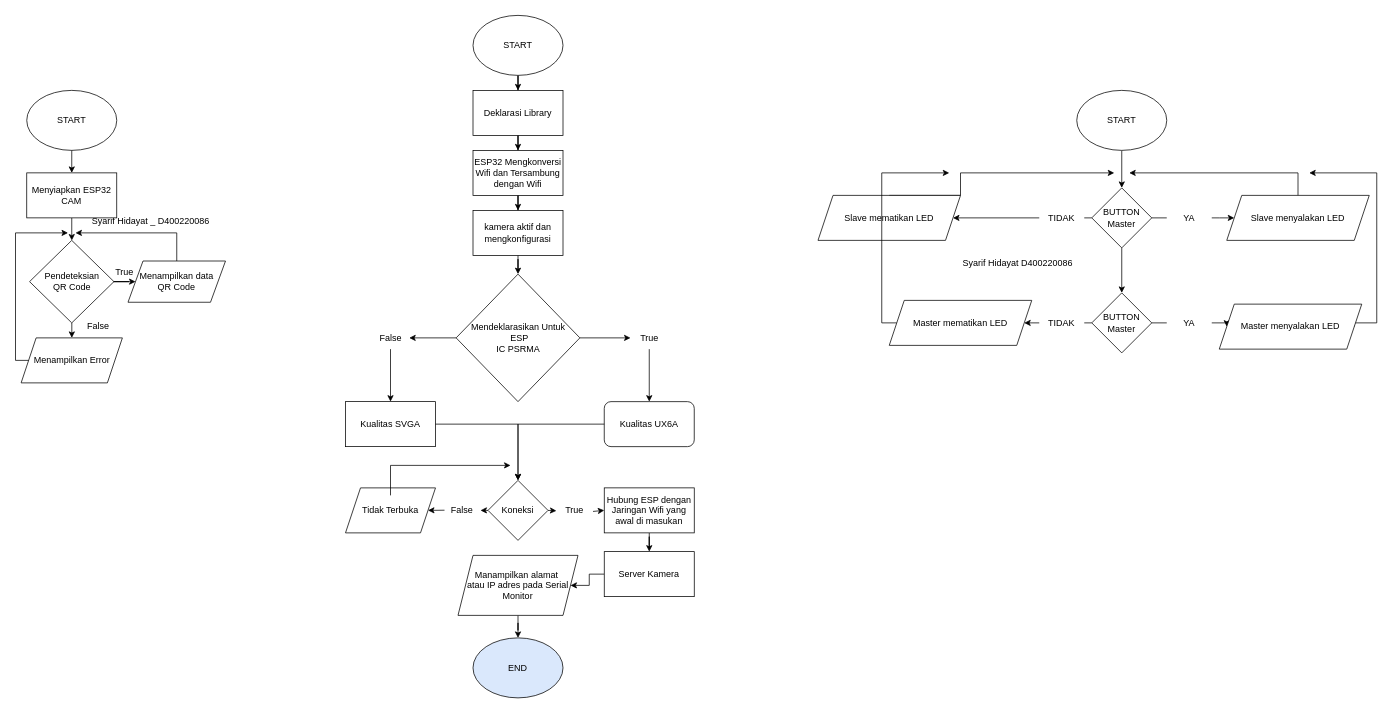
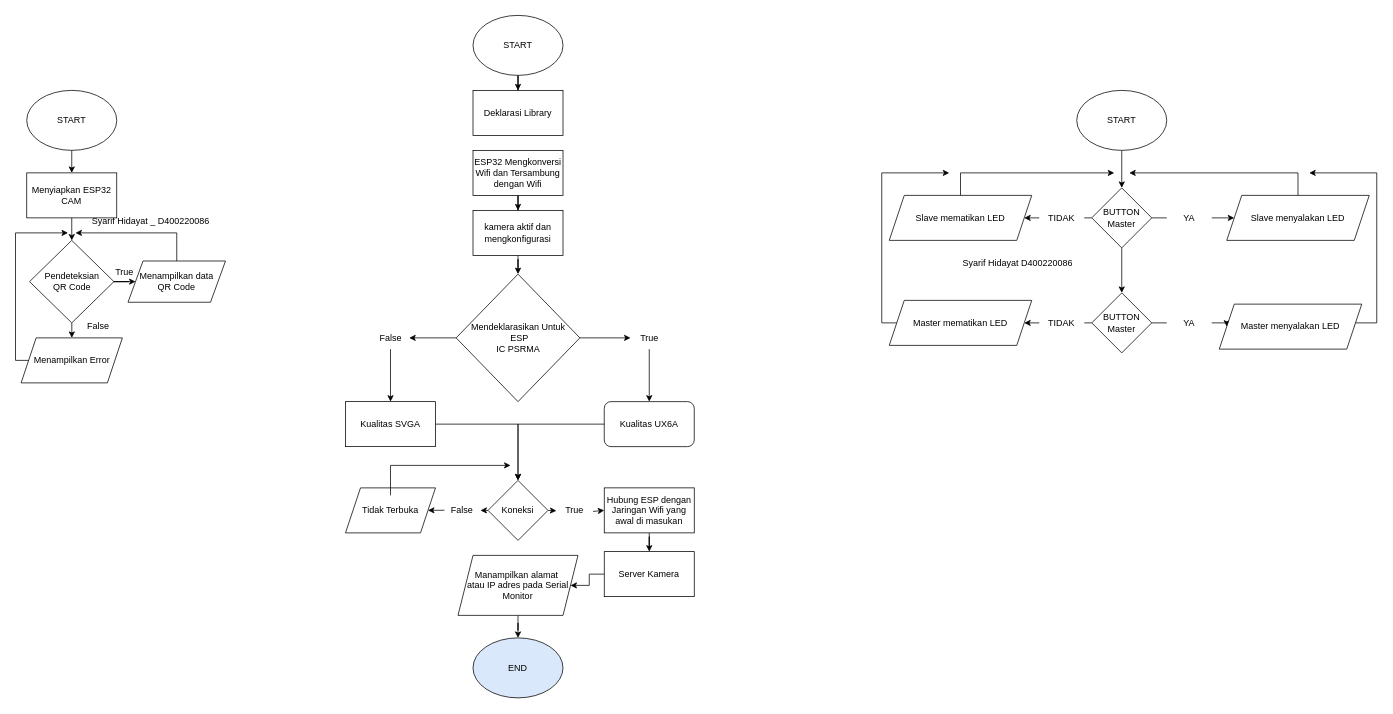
(518, 145) -> none
(889, 218) -> (960, 218)
